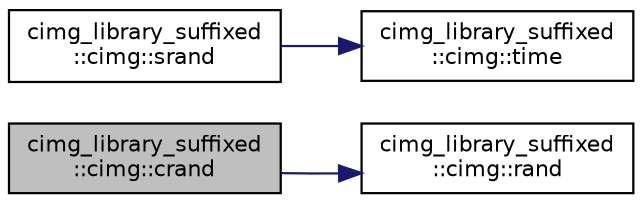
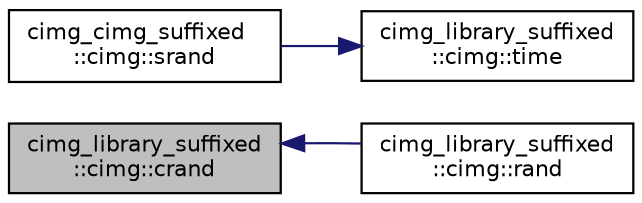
(145, 46) -> (145, 46)
(310, 173) -> (333, 143)
